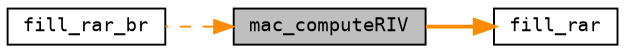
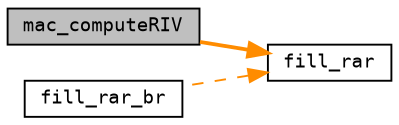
(190, 27) -> (215, 81)
